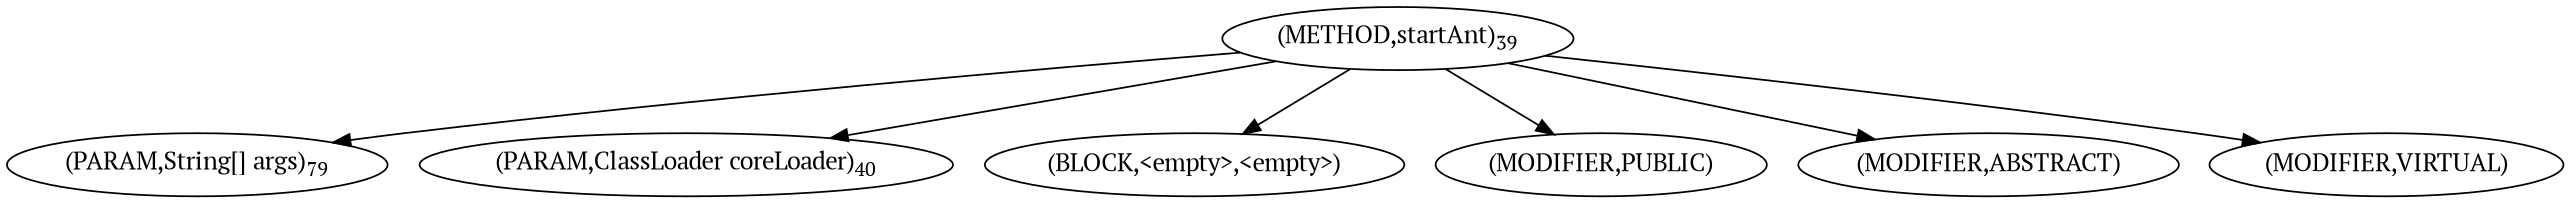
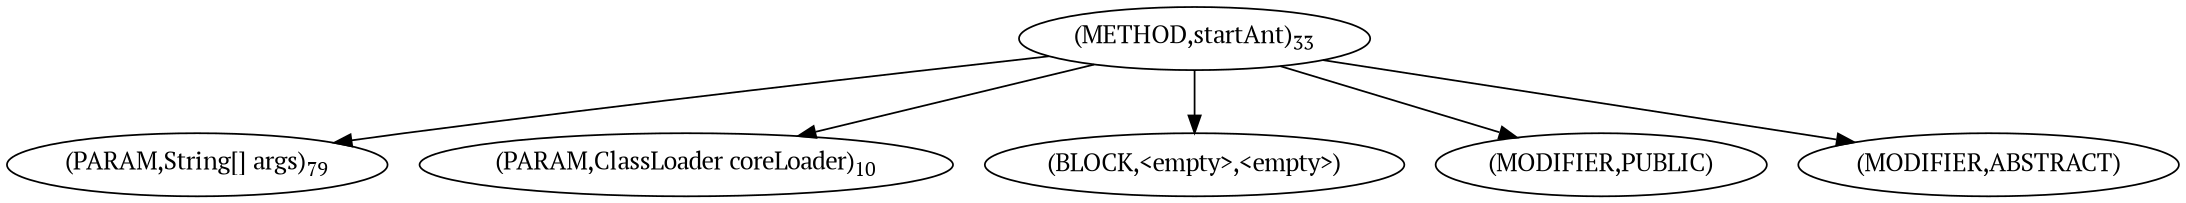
(1507, 36) -> (1304, 36)
(866, 162) -> (866, 162)
(2386, 165) -> none
